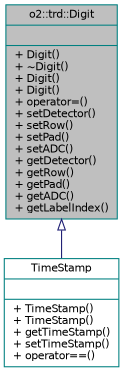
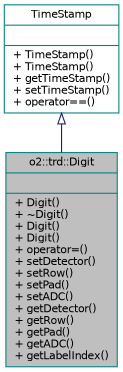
(62, 244) -> (62, 138)
